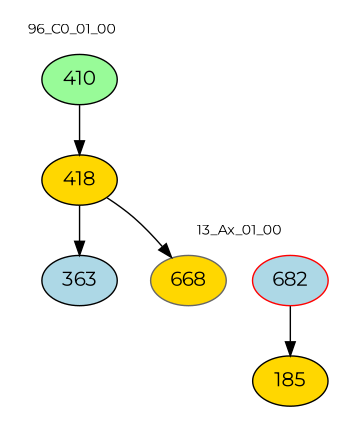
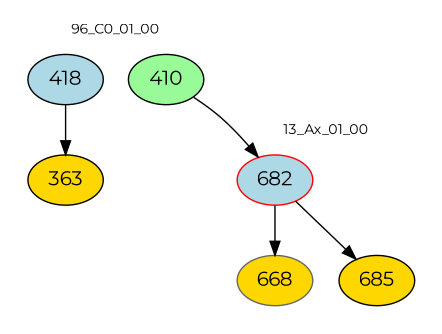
(80, 123) -> (235, 131)
(80, 180) -> (66, 80)
(148, 232) -> (275, 223)
(80, 281) -> (66, 180)
(290, 381) -> (377, 281)
